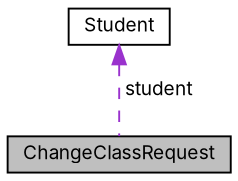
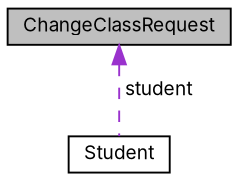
(119, 100) -> (119, 100)
